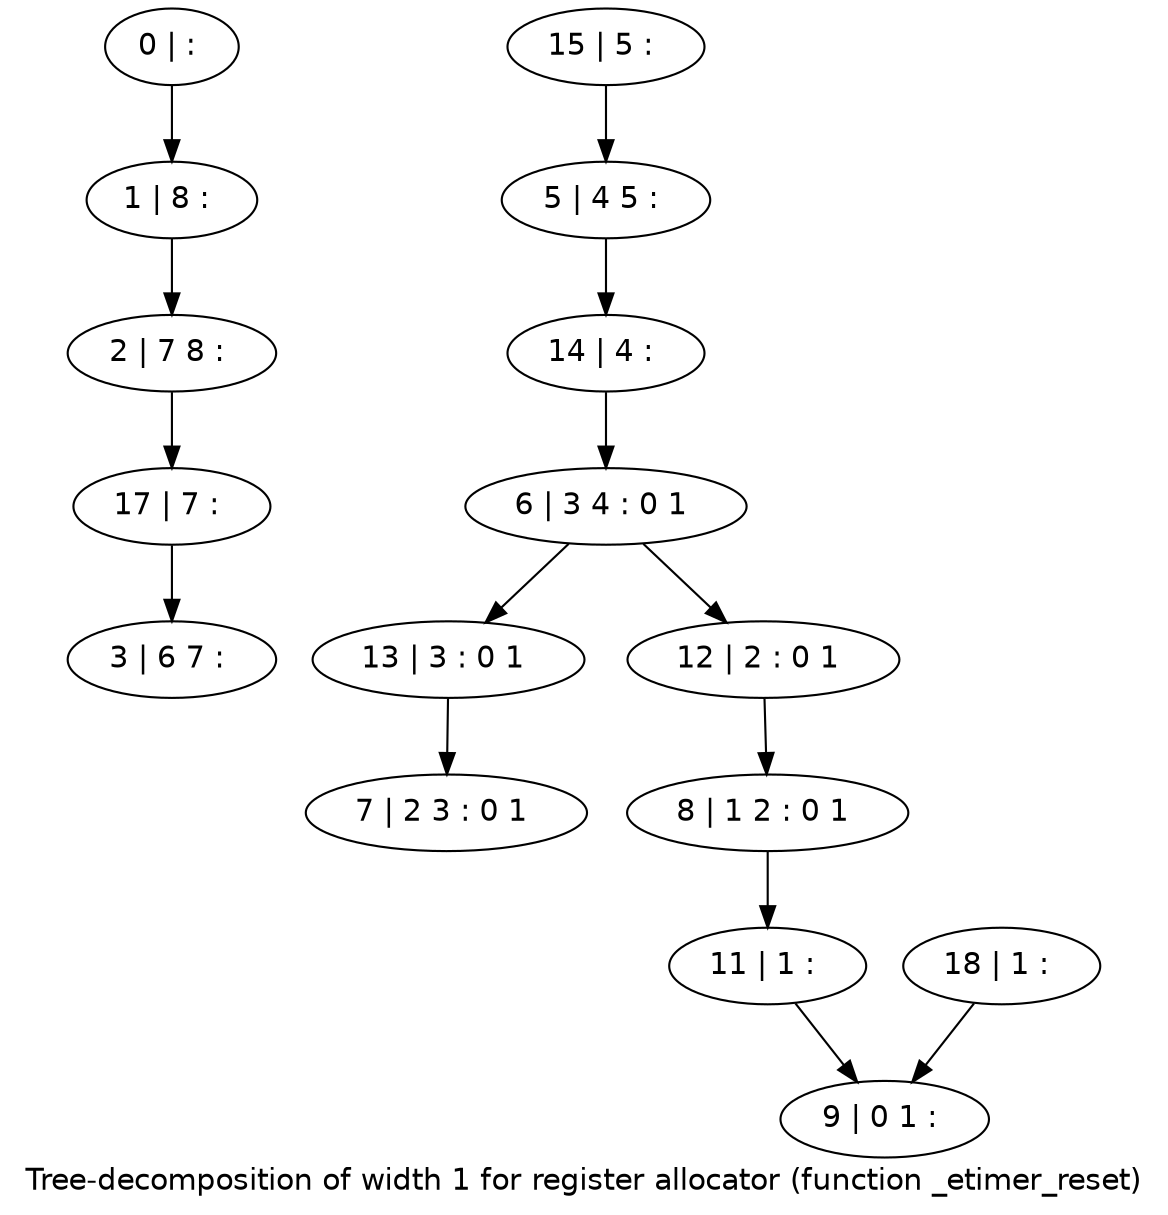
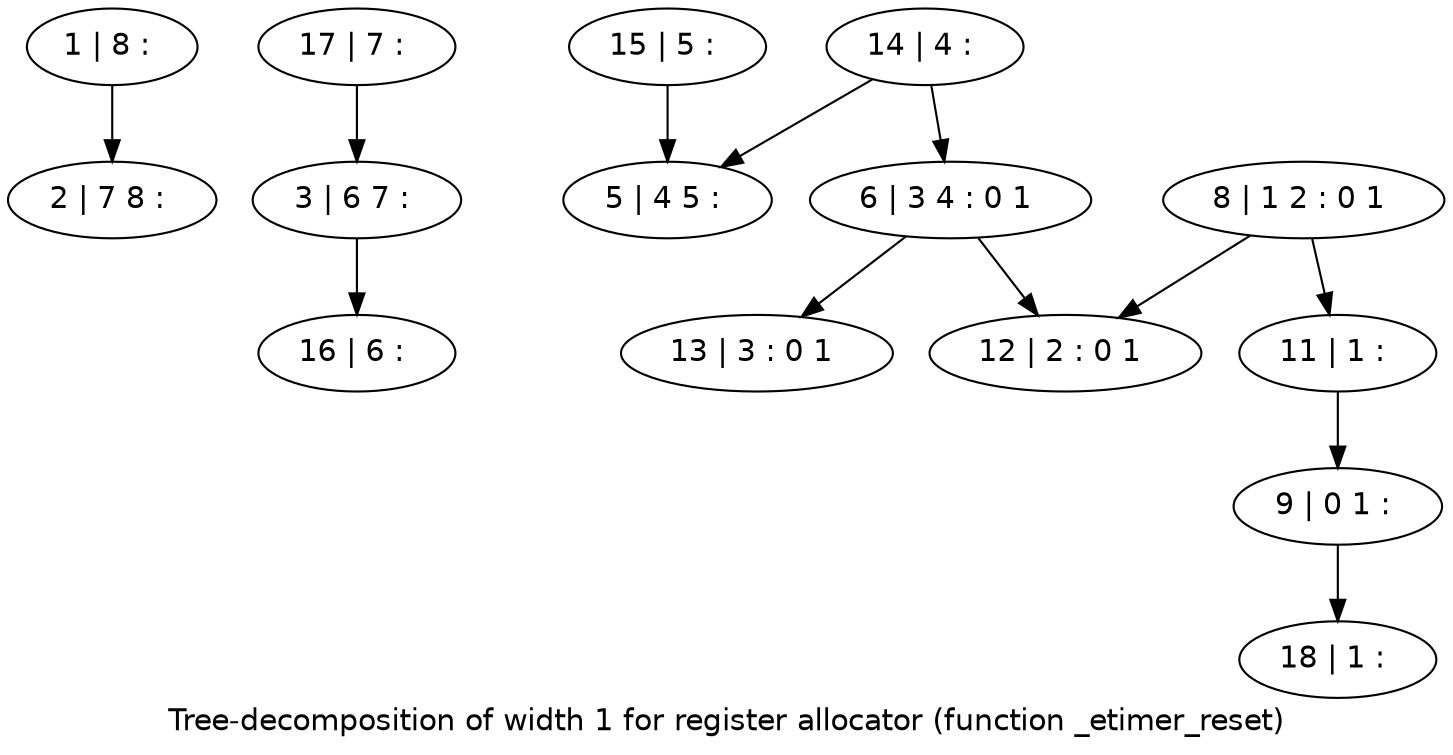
(172, 47) -> none
(606, 266) -> (806, 118)
none -> (357, 353)
(172, 419) -> none
(765, 726) -> (1194, 271)
(446, 813) -> none
(950, 1034) -> (1338, 573)
